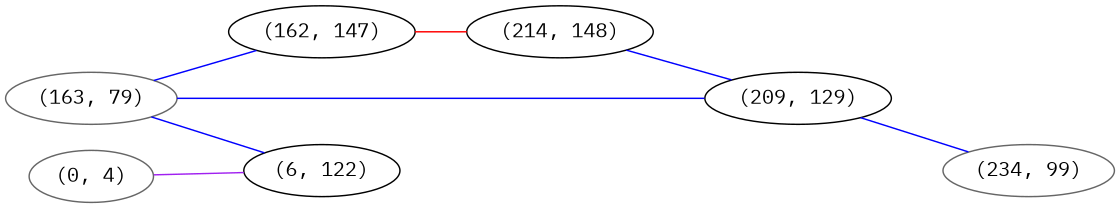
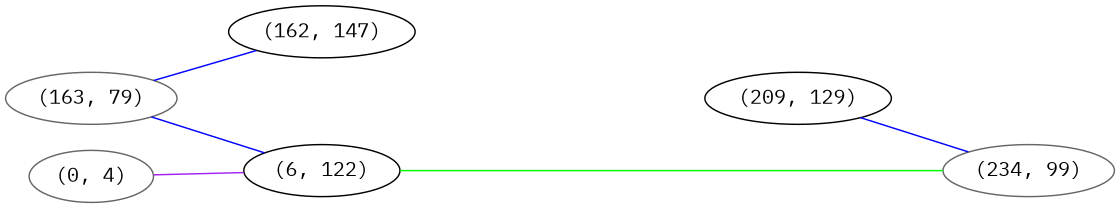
(560, 32) -> none
(441, 98) -> none
none -> (672, 171)
